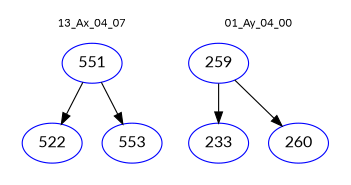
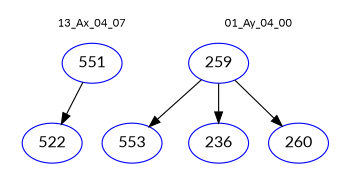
(110, 98) -> (187, 93)
(219, 143) -> (219, 143)
